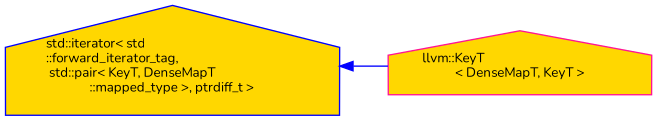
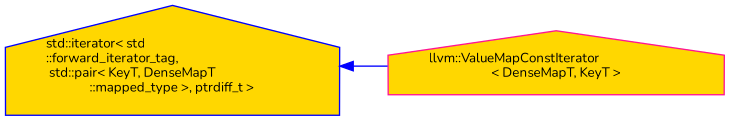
(520, 66) -> (556, 66)
